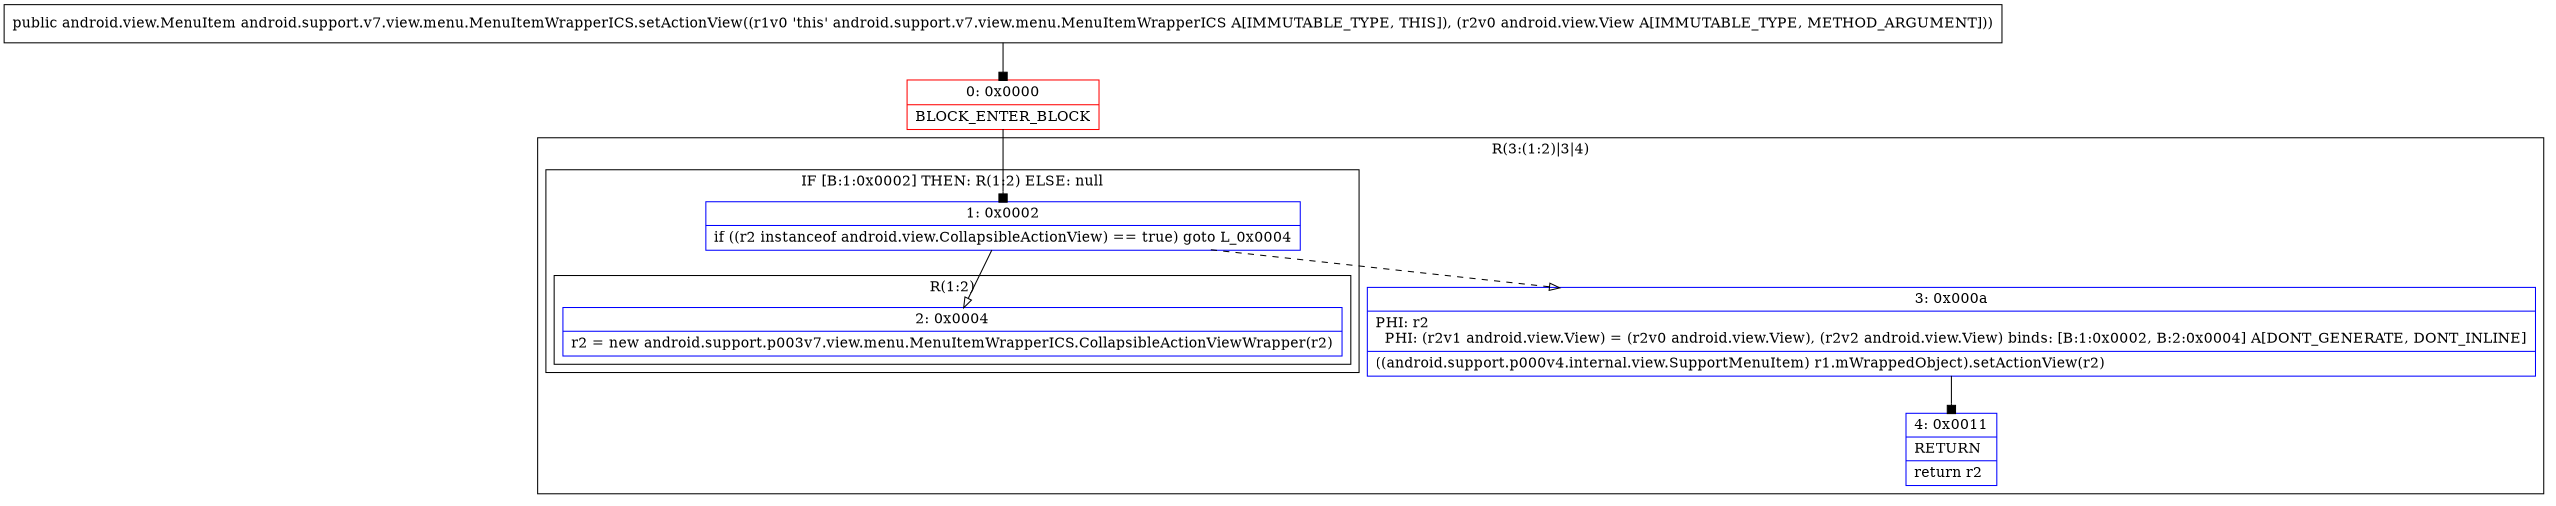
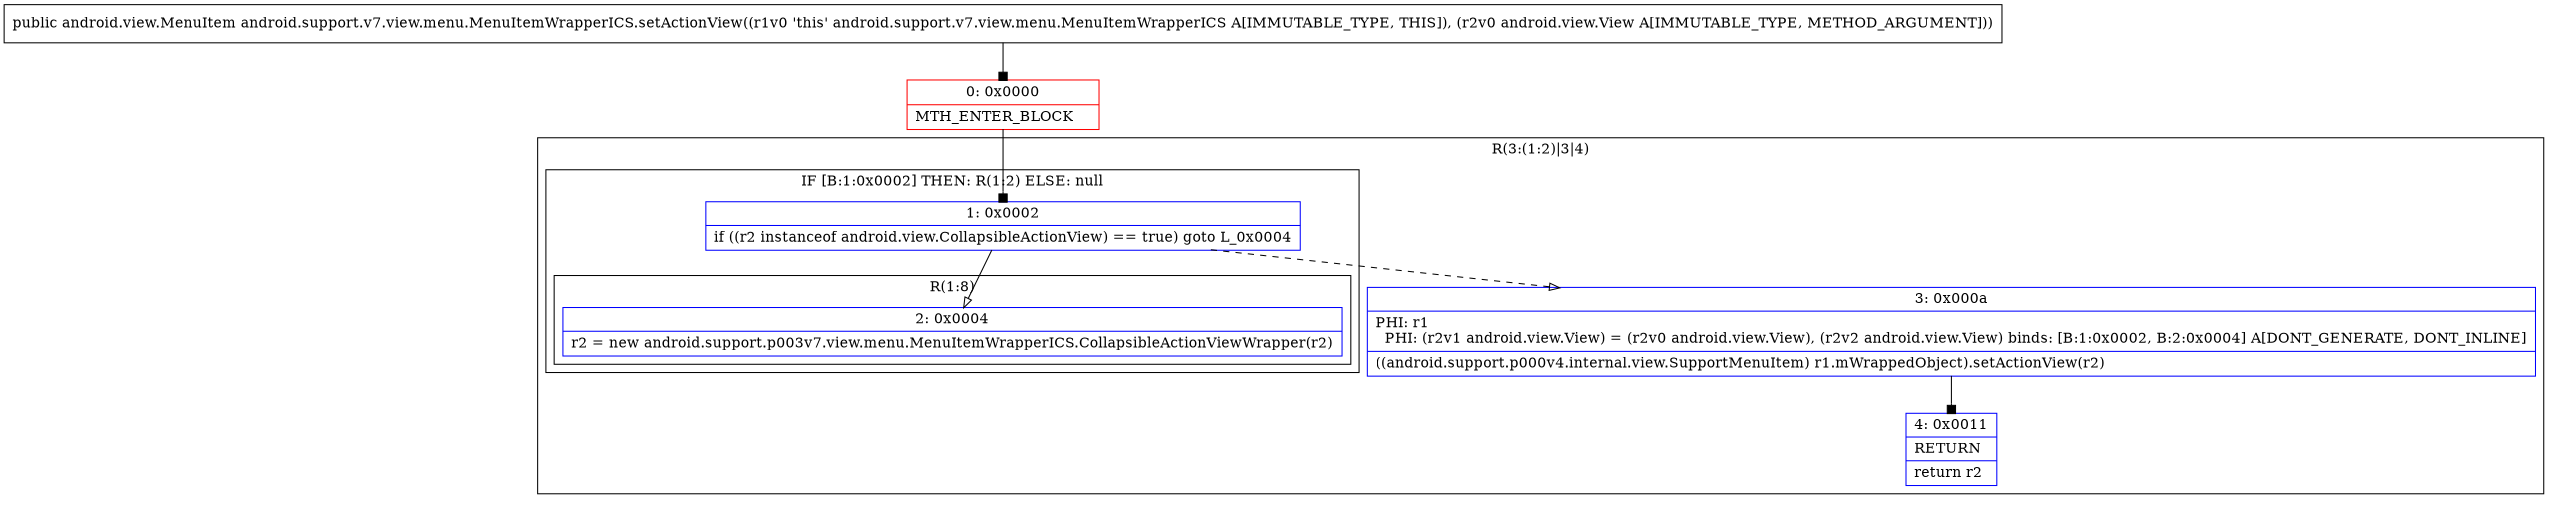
(1003, 117) -> (995, 117)
(952, 287) -> (952, 287)
(1405, 323) -> (1405, 323)
